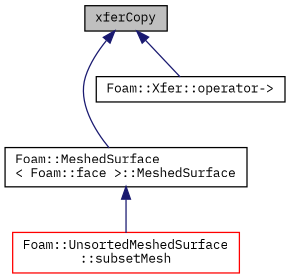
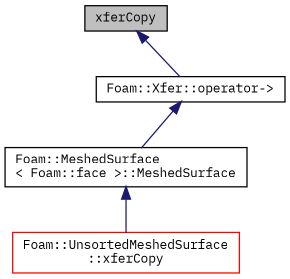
(84, 95) -> (157, 130)
(126, 253) -> (126, 253)
